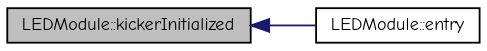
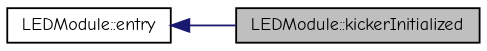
(293, 25) -> (213, 25)
